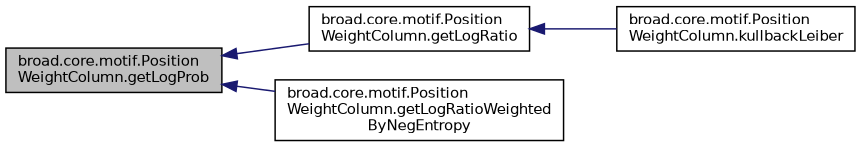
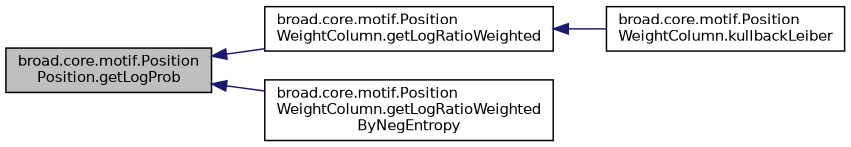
(419, 29) -> (409, 29)
(114, 70) -> (109, 70)
